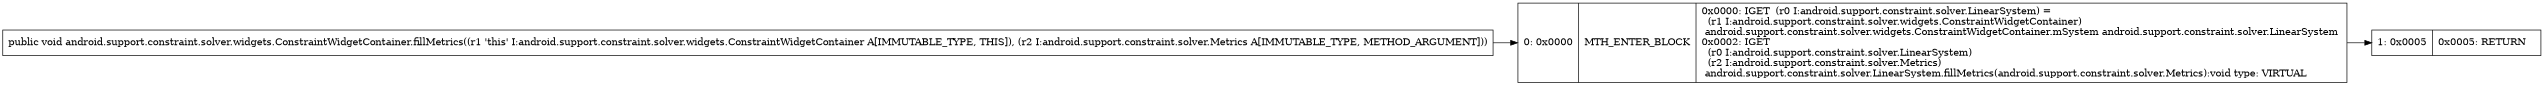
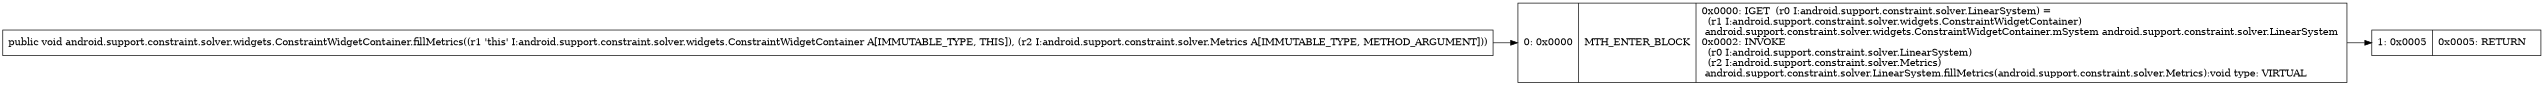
(1739, 42) -> (1747, 42)
